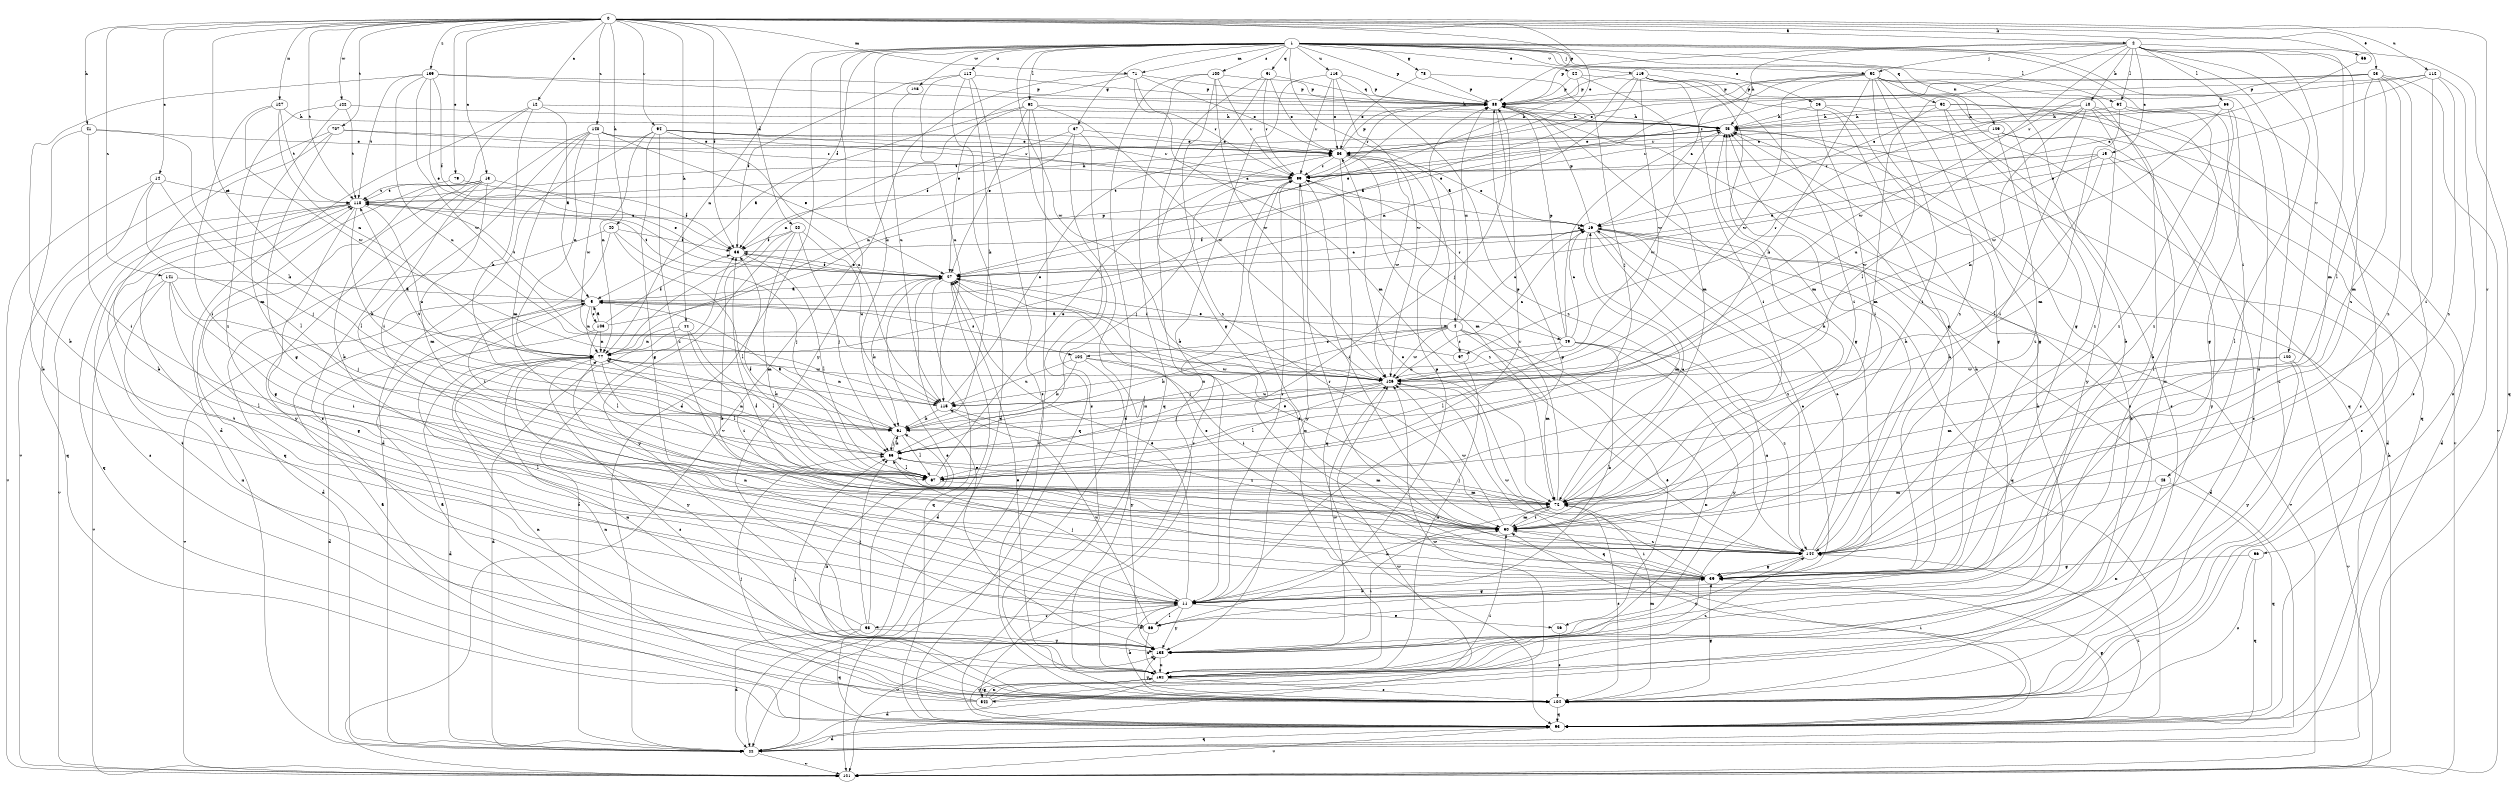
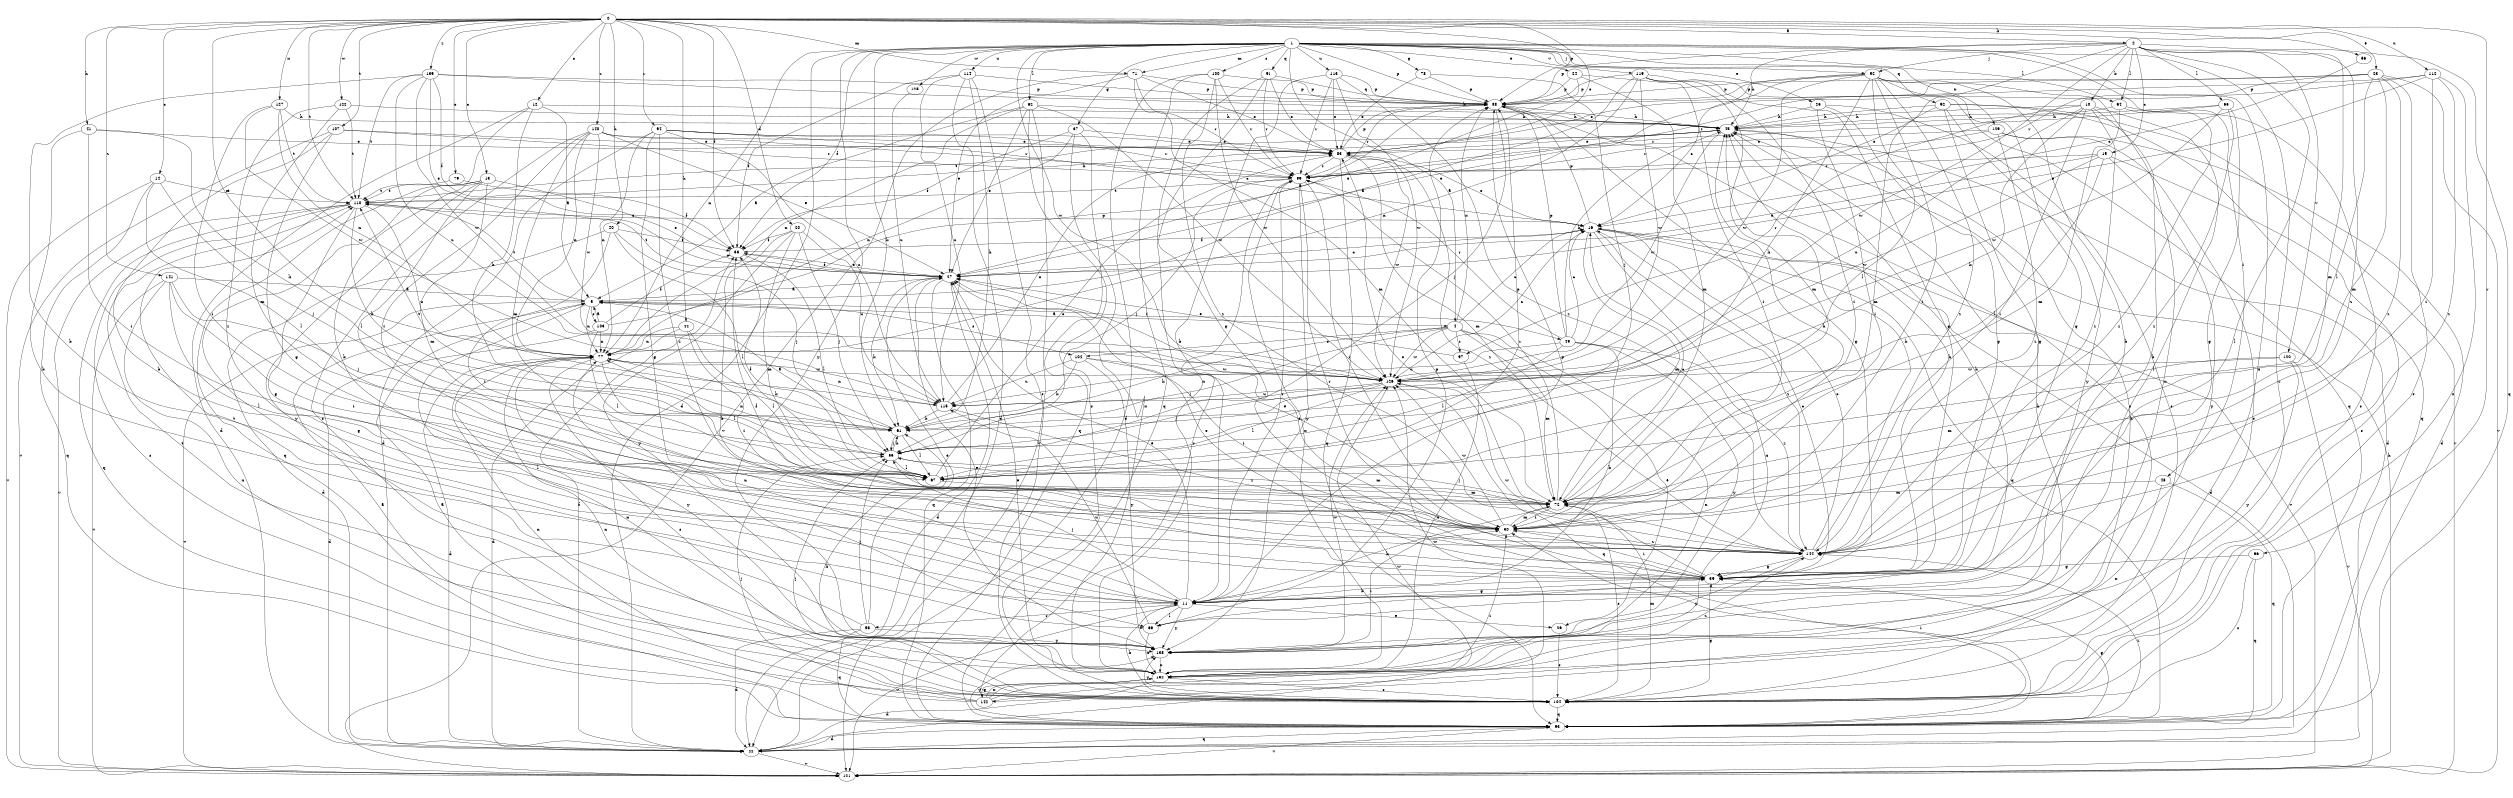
(336, 129) -> (336, 129)
(984, 702) -> (984, 702)
